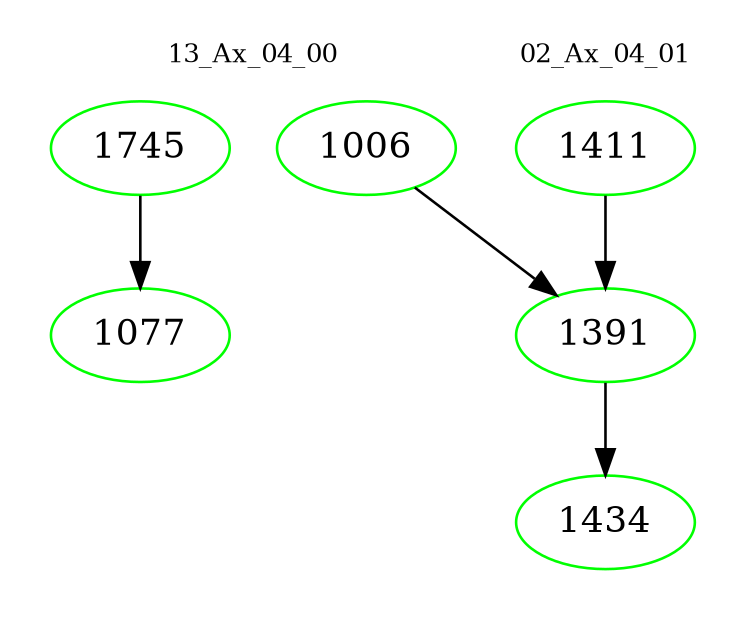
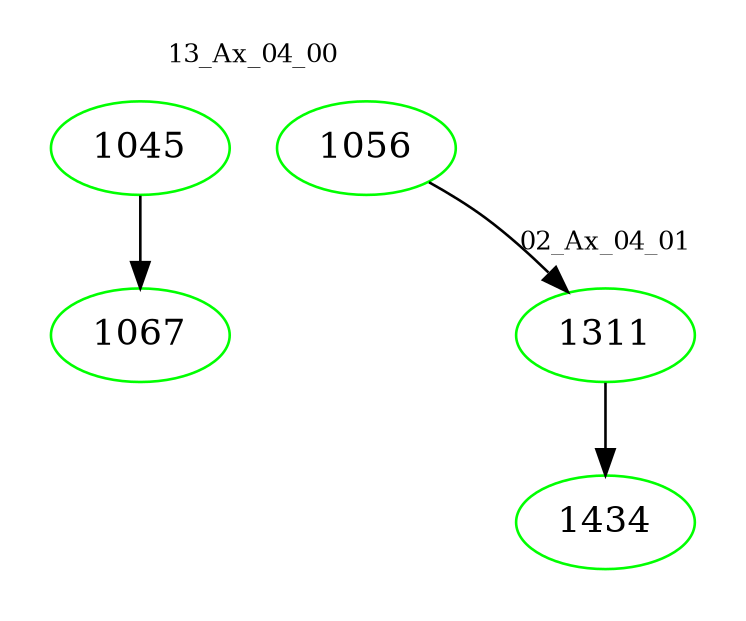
(140, 148) -> (140, 148)
(366, 148) -> (366, 148)
(605, 148) -> none
(140, 335) -> (140, 335)
(605, 335) -> (605, 335)
